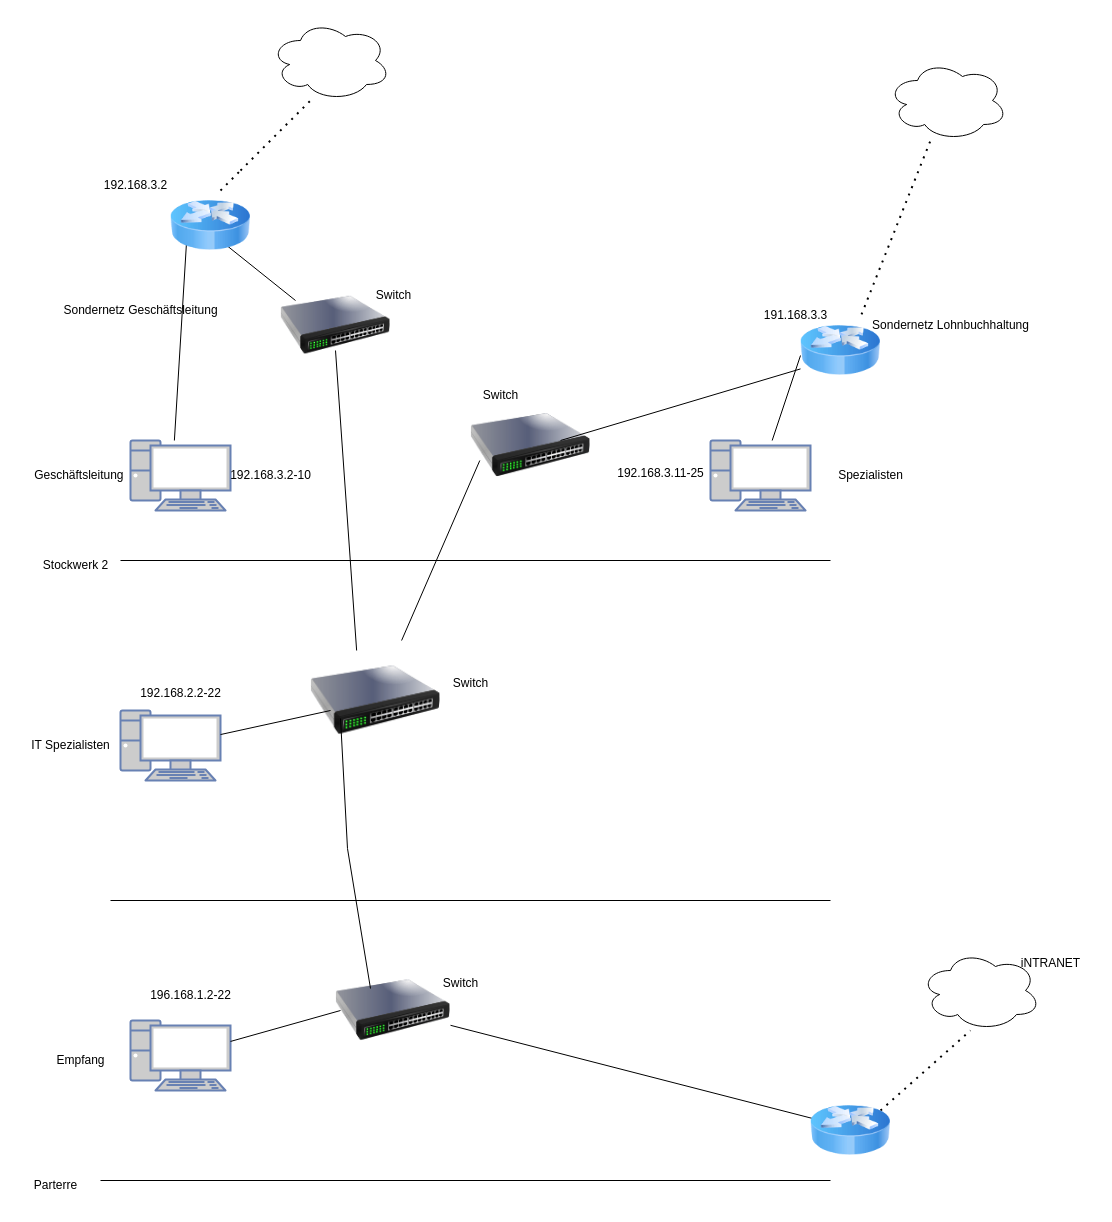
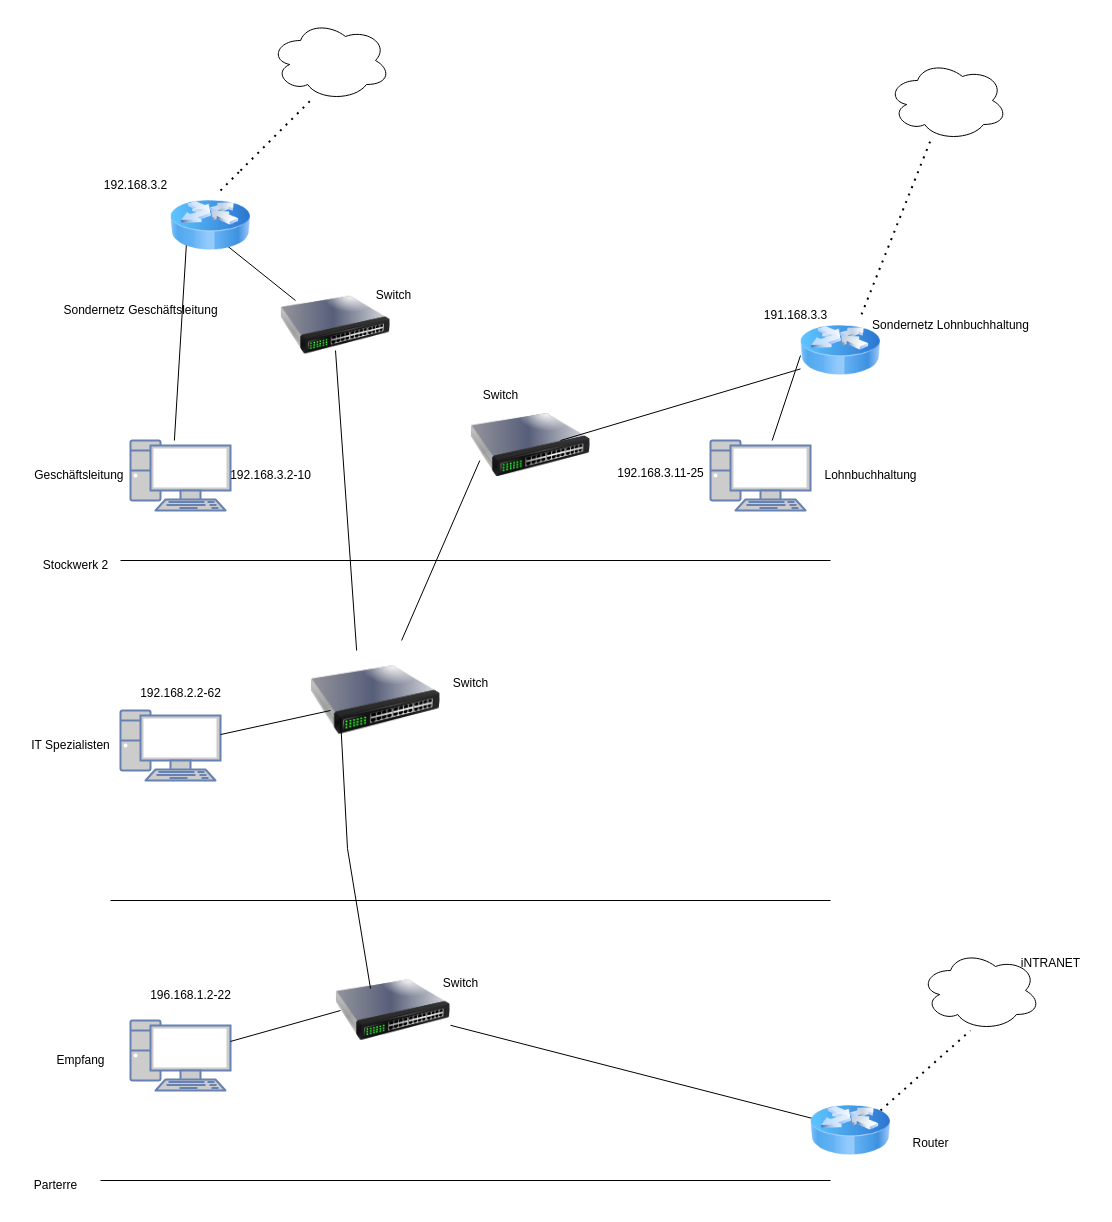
(871, 476) -> (871, 476)
(181, 694) -> (181, 694)
none -> (931, 1144)
